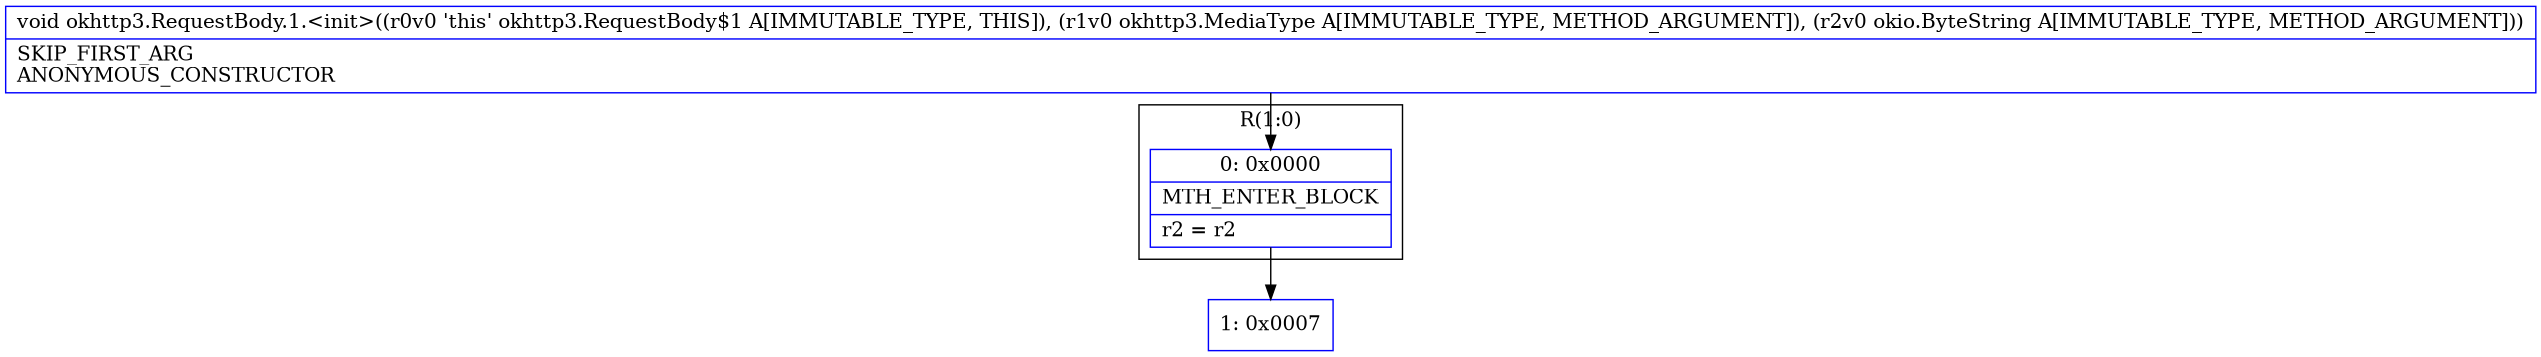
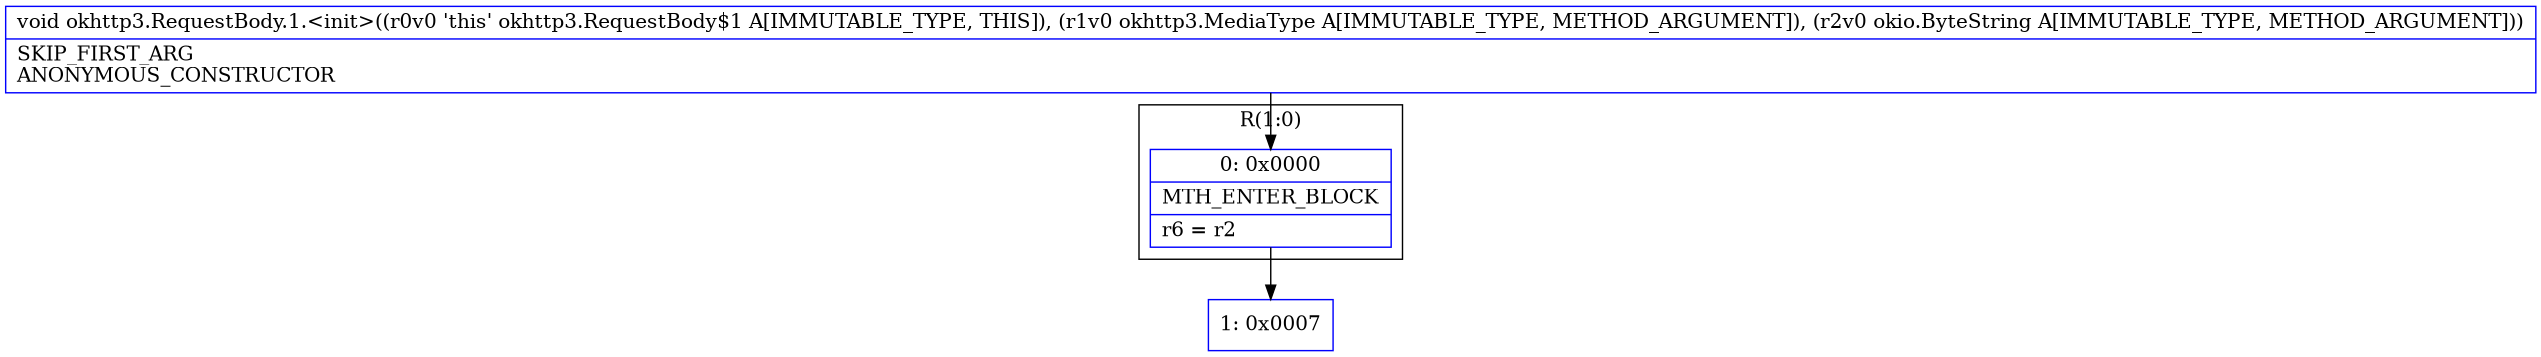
(1199, 230) -> (1199, 230)
